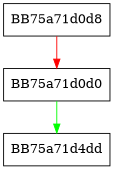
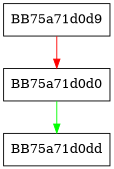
(57, 20) -> (57, 20)
(57, 150) -> (57, 150)
